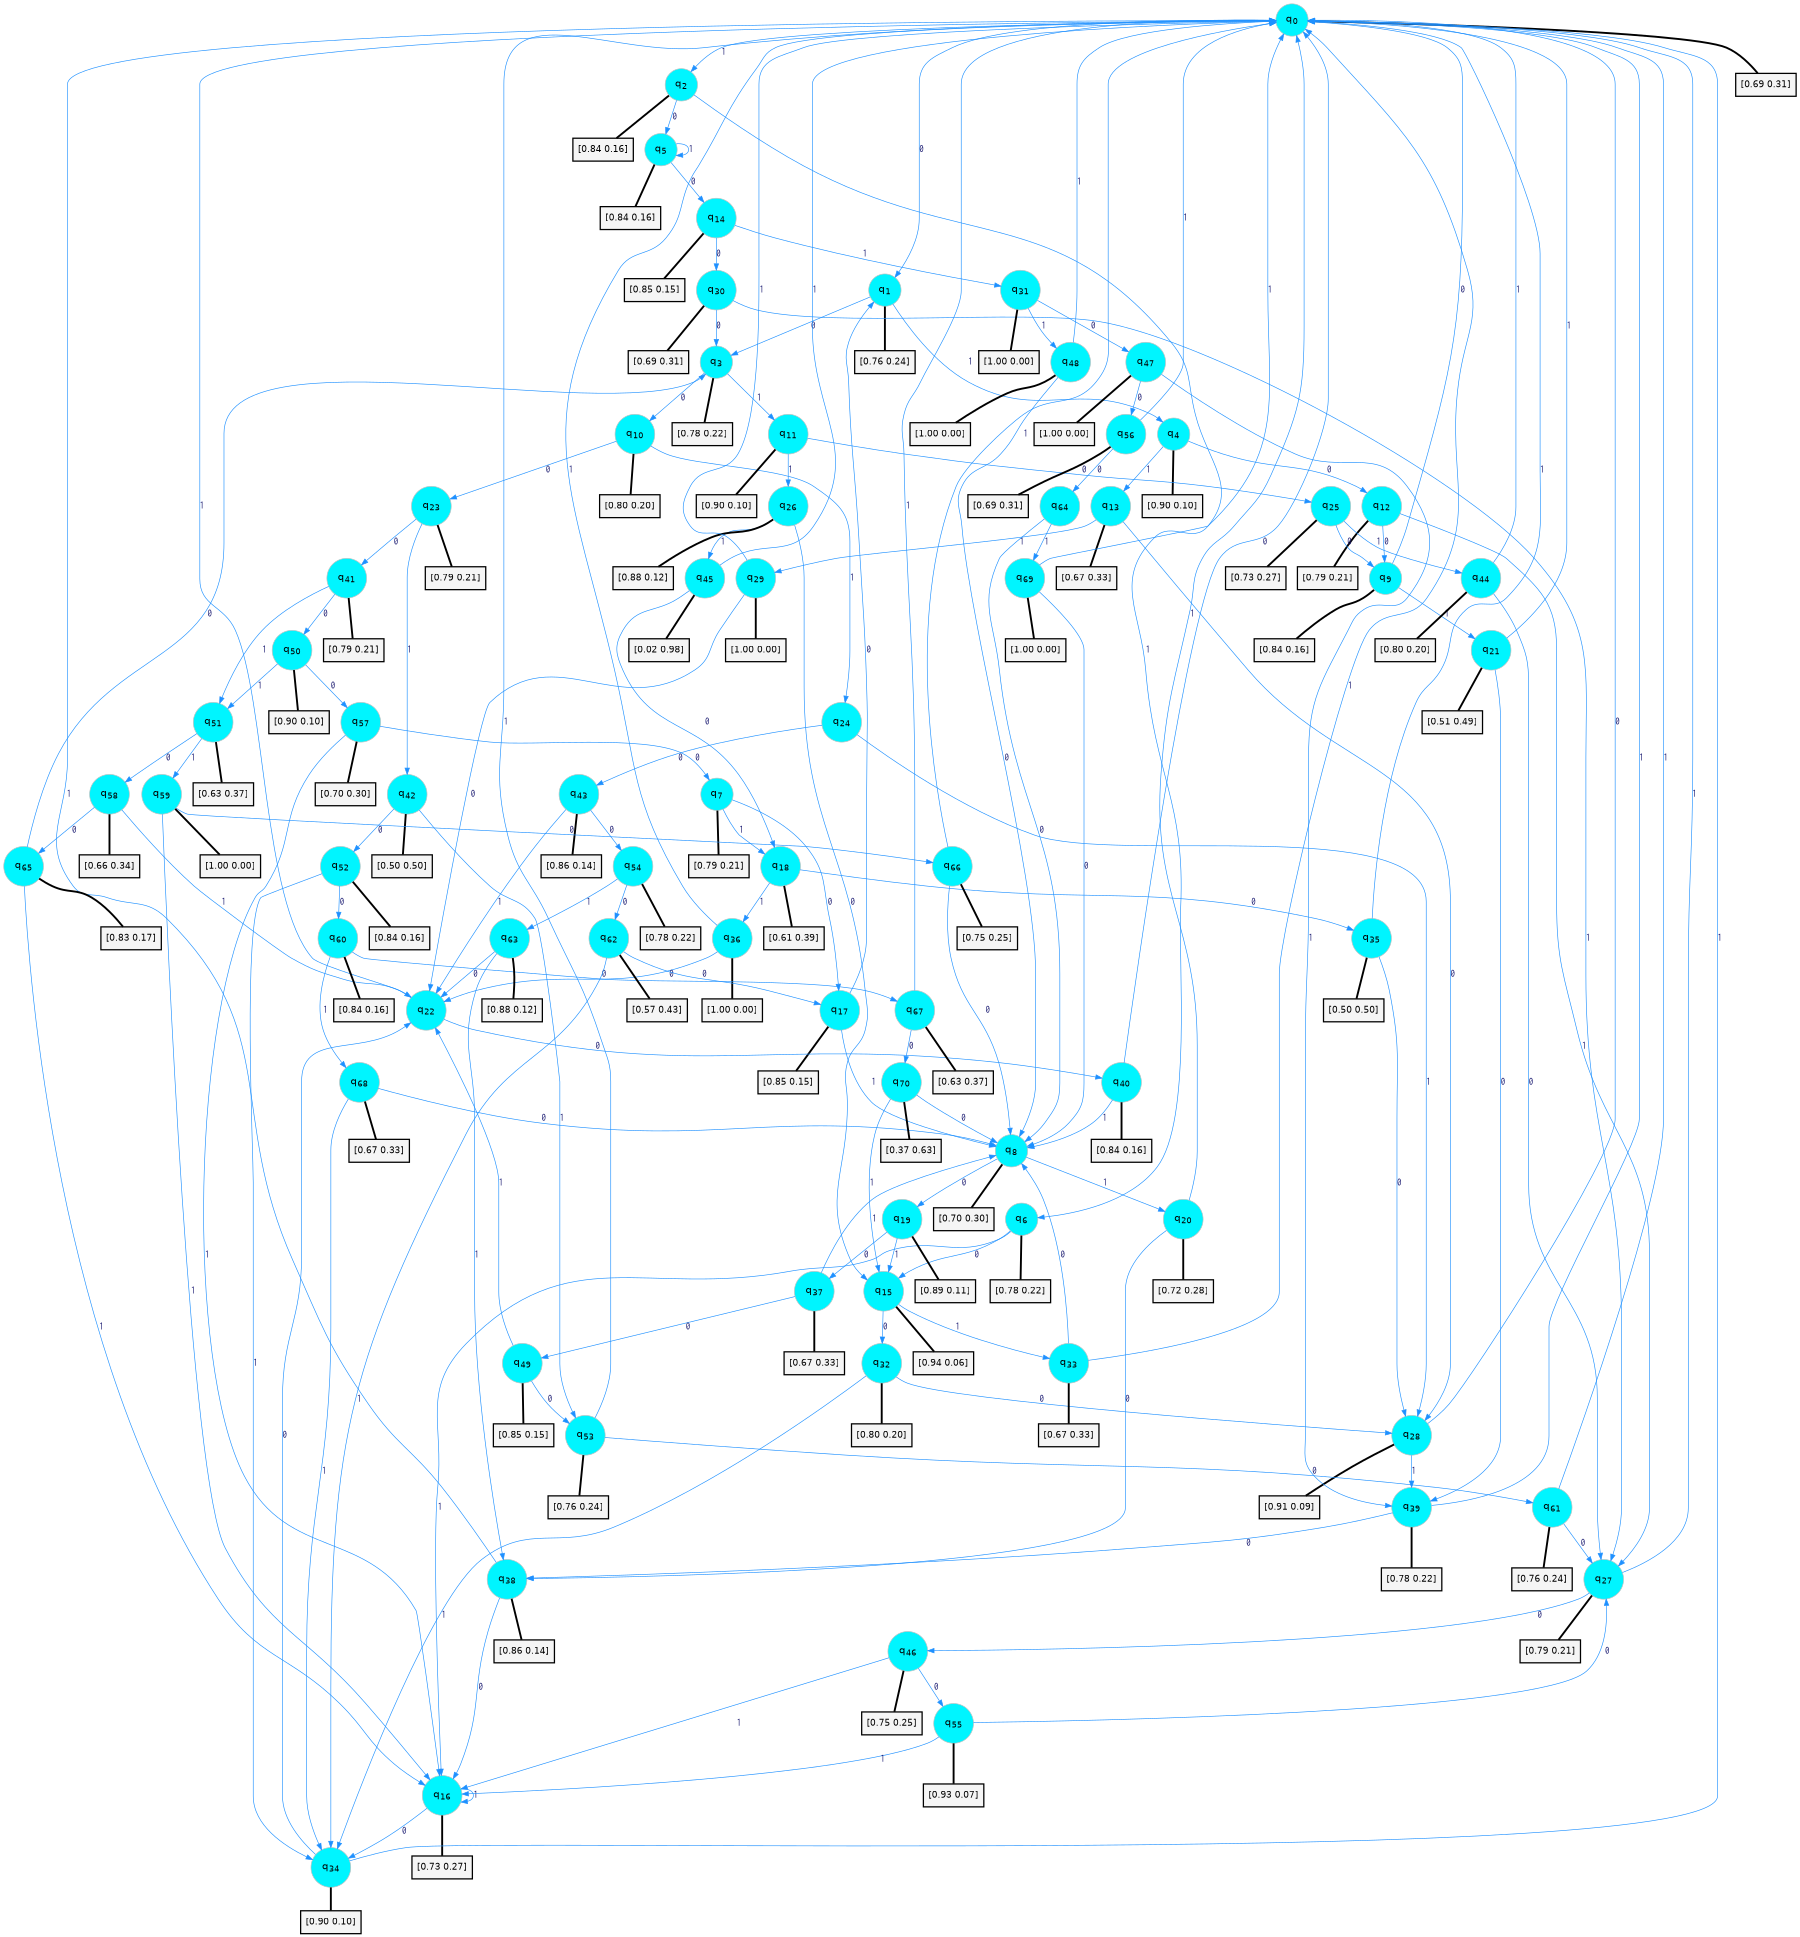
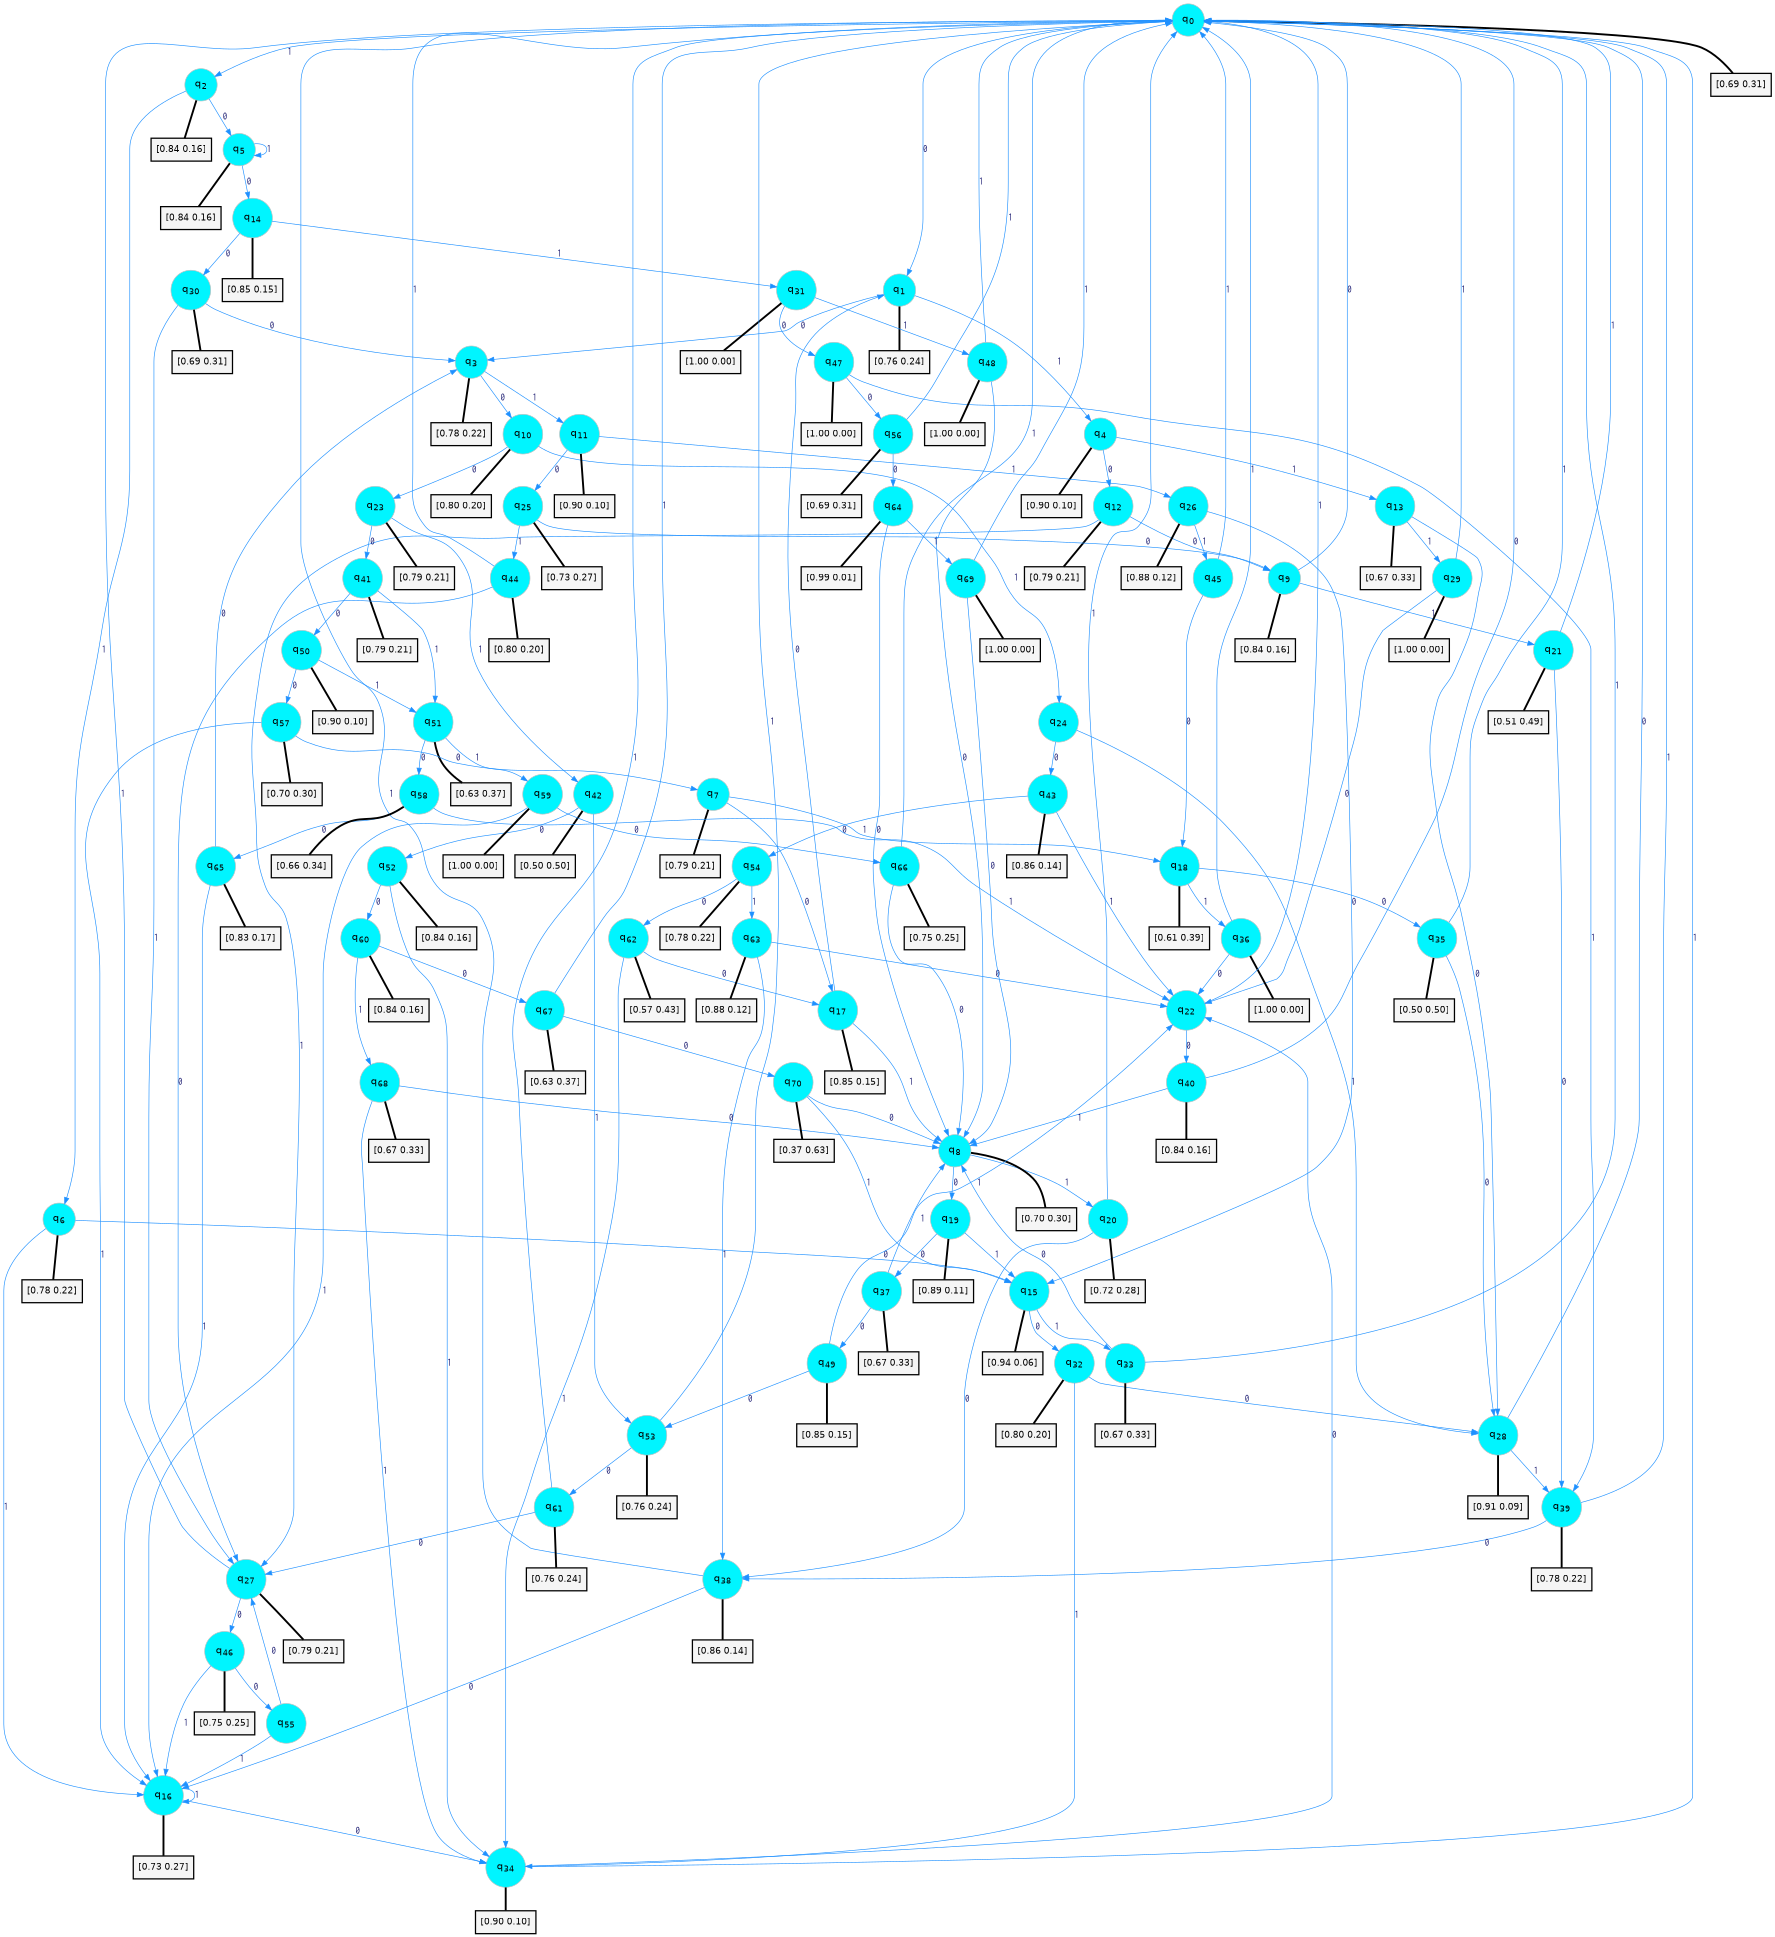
none -> (831, 578)
(659, 650) -> none
(954, 1795) -> none
